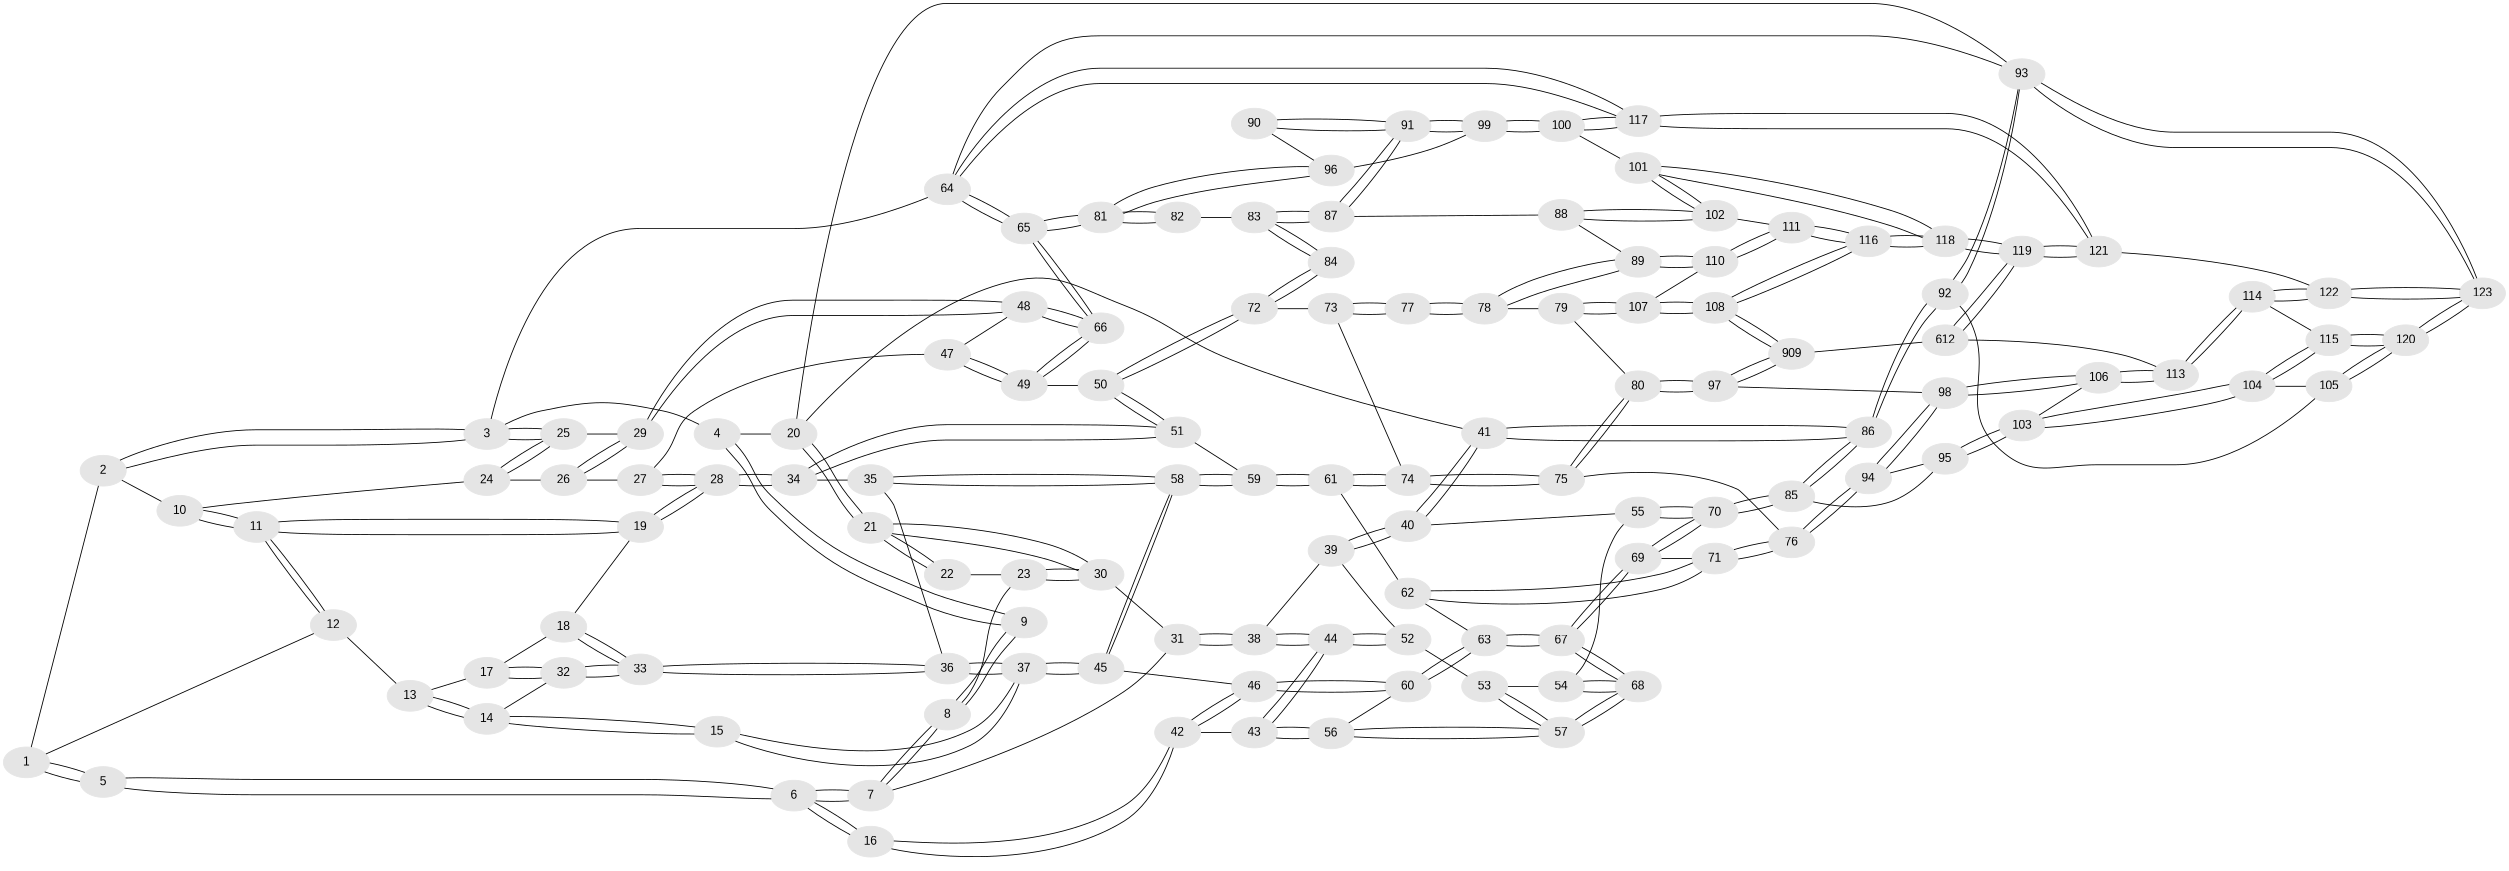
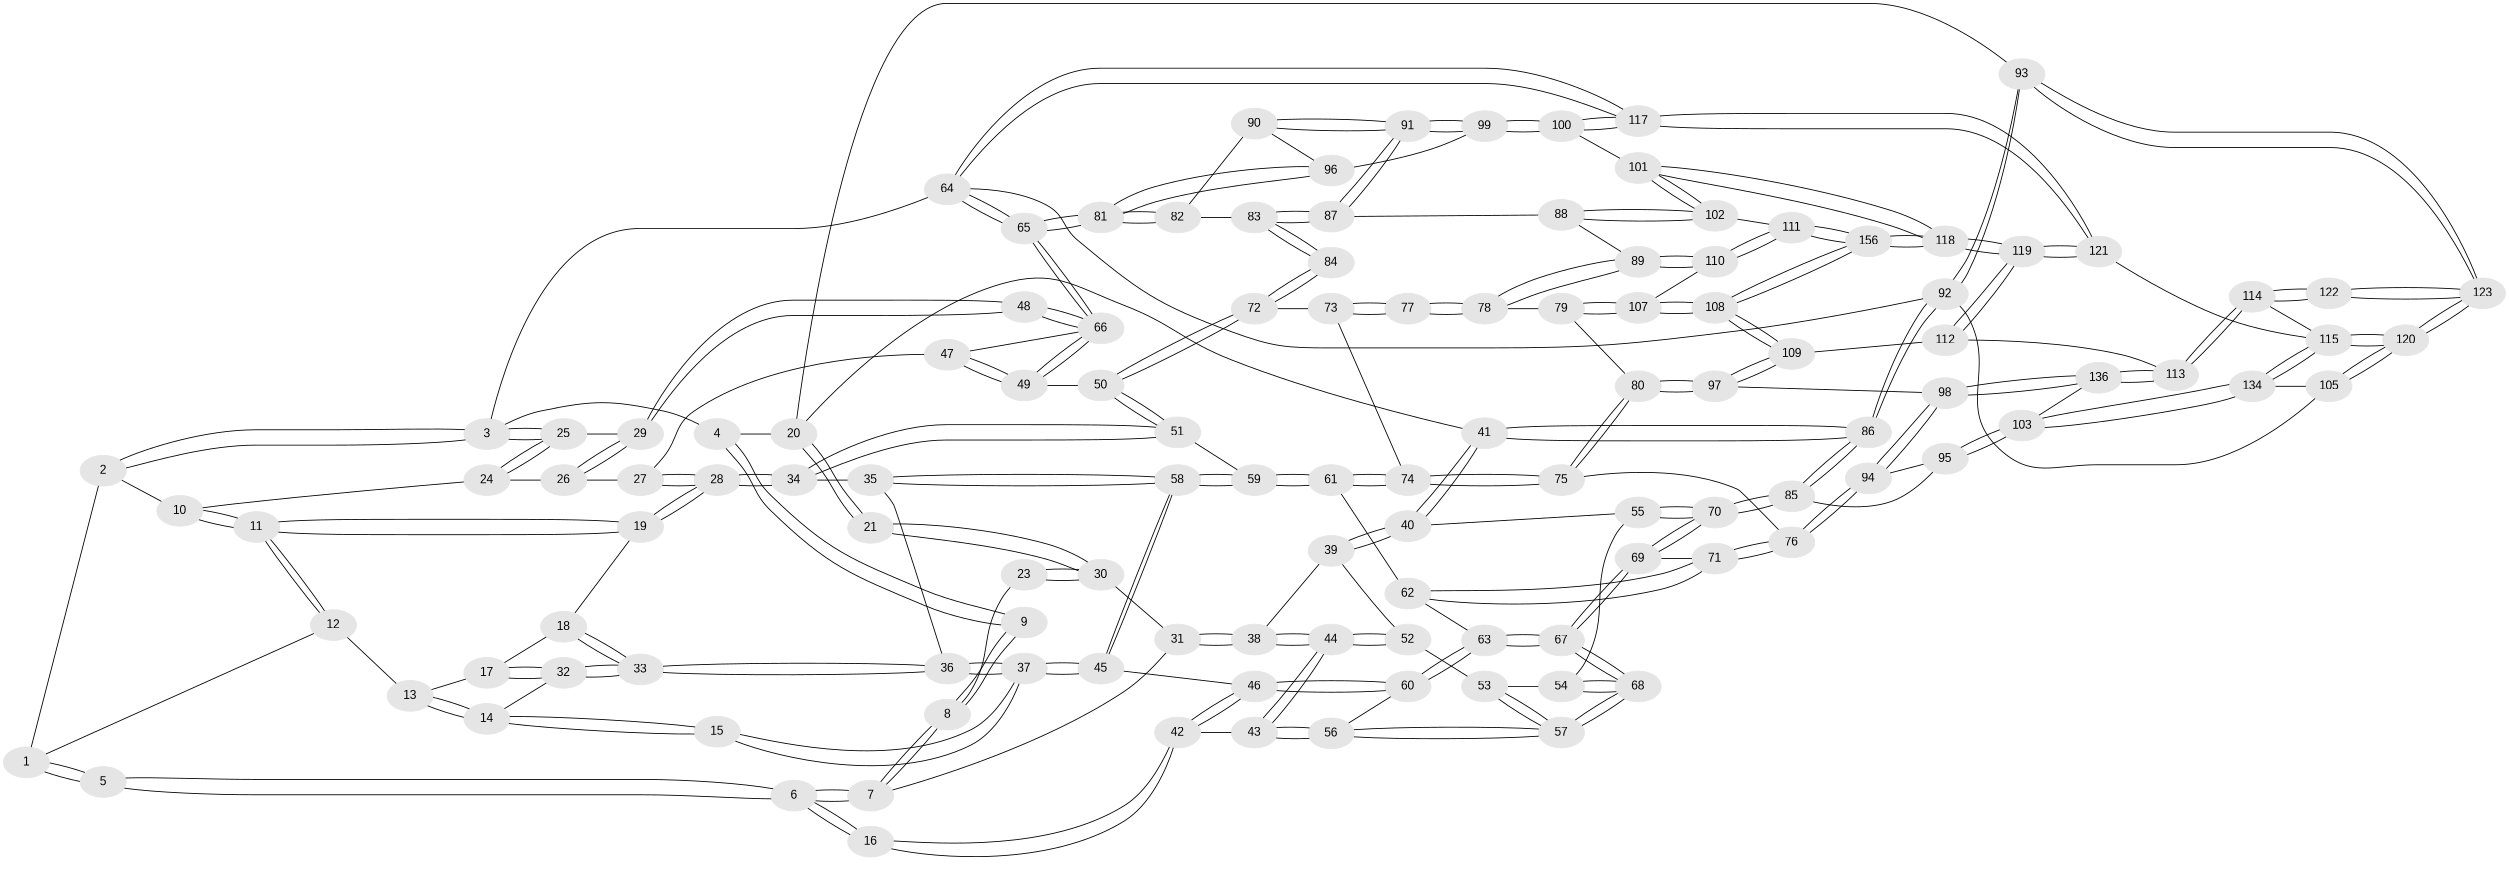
(1445, 36) -> (1425, 348)
none -> (1219, 167)
(1868, 241) -> (1868, 241)
(2217, 263) -> (2207, 311)
(986, 331) -> (1024, 341)
(1945, 340) -> (1945, 340)
(1792, 354) -> (1792, 354)
(2099, 378) -> (2099, 378)
(2252, 386) -> (2252, 386)
(947, 575) -> none
